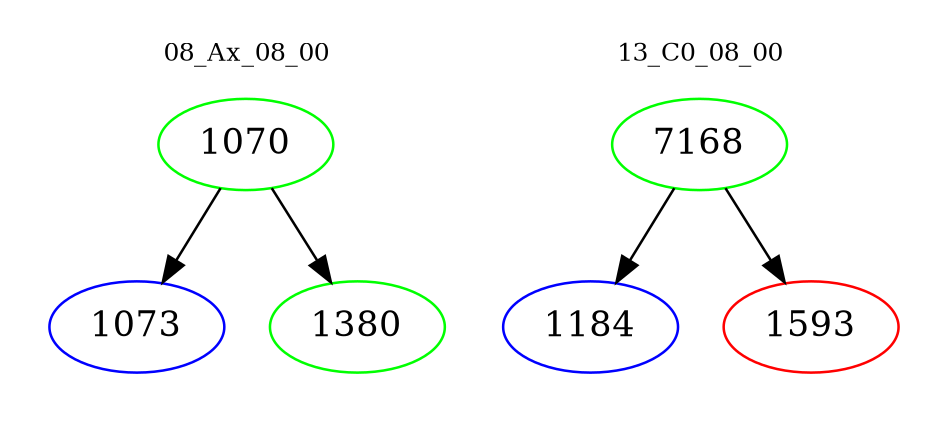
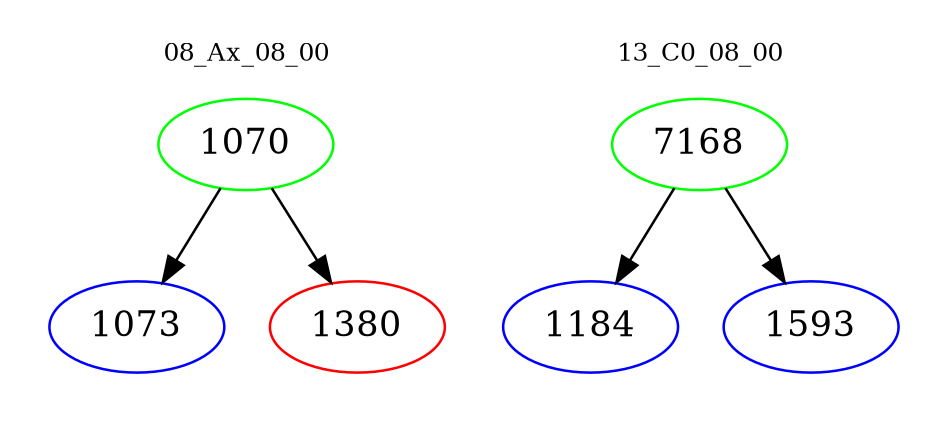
(357, 327) -> (357, 327)
(811, 327) -> (811, 327)
